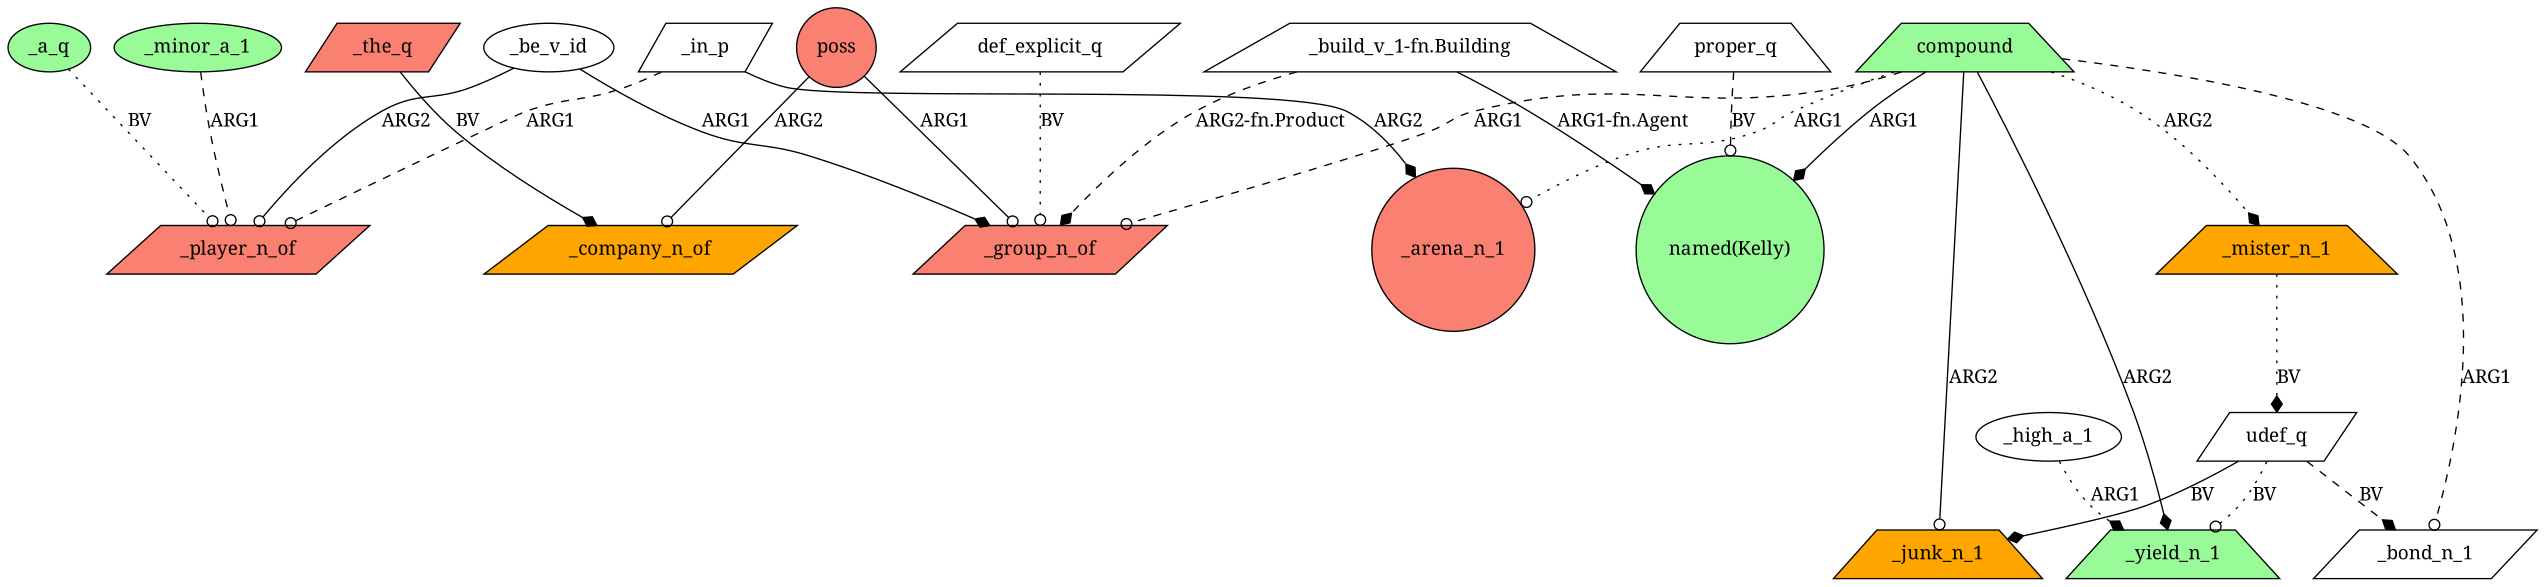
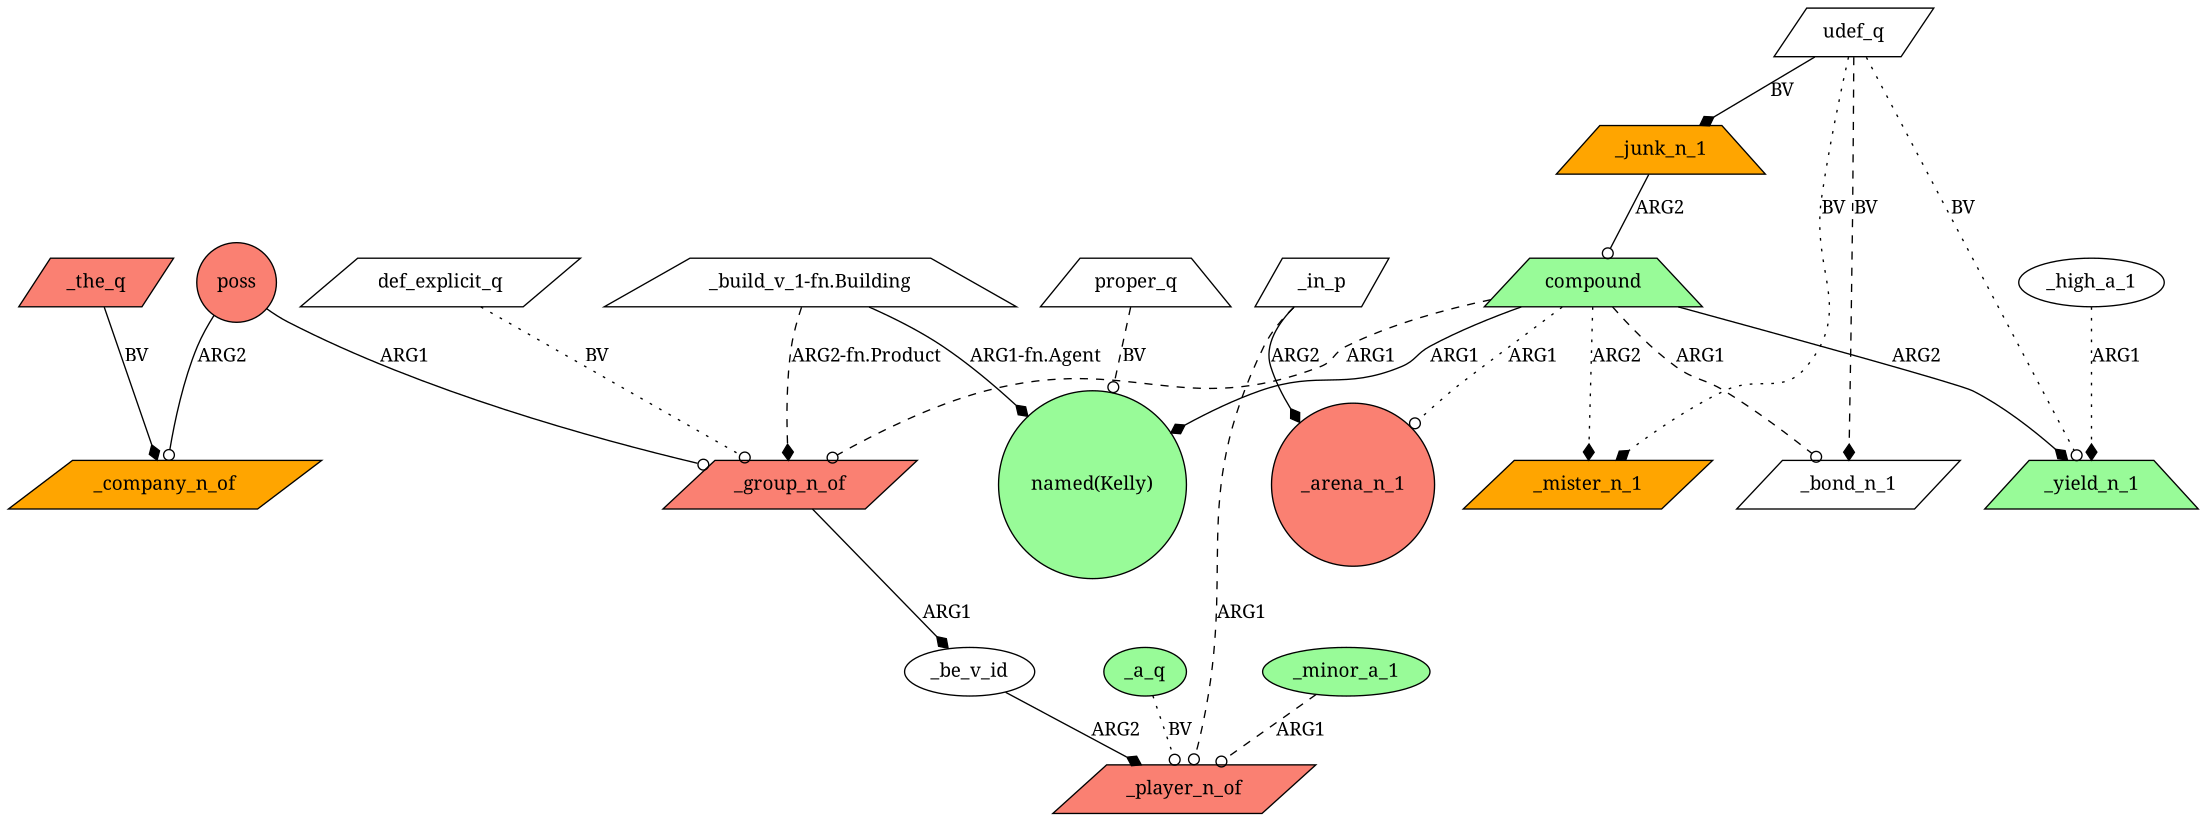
(373, 116) -> (1066, 725)
(775, 148) -> (875, 573)
(2277, 250) -> (1588, 485)
(1952, 295) -> (1630, 211)
(2277, 335) -> (1829, 313)
